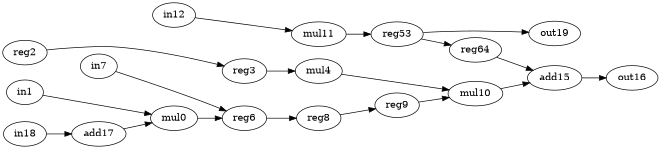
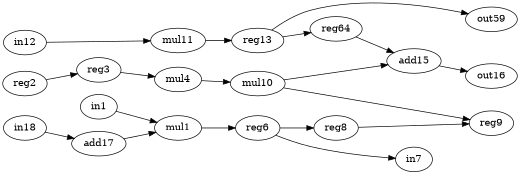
(555, 33) -> (491, 19)
(397, 34) -> (258, 41)
(168, 89) -> (331, 151)
(430, 100) -> (373, 103)
(174, 118) -> (178, 128)
